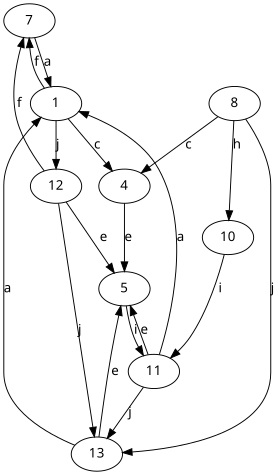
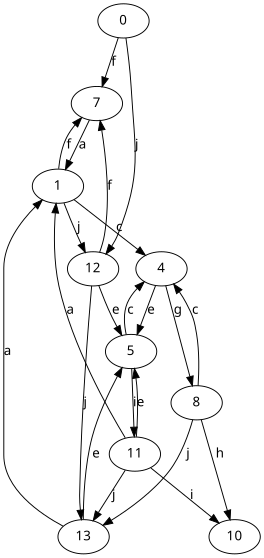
none -> (124, 21)
(207, 306) -> (181, 493)
none -> (125, 310)
none -> (178, 331)
